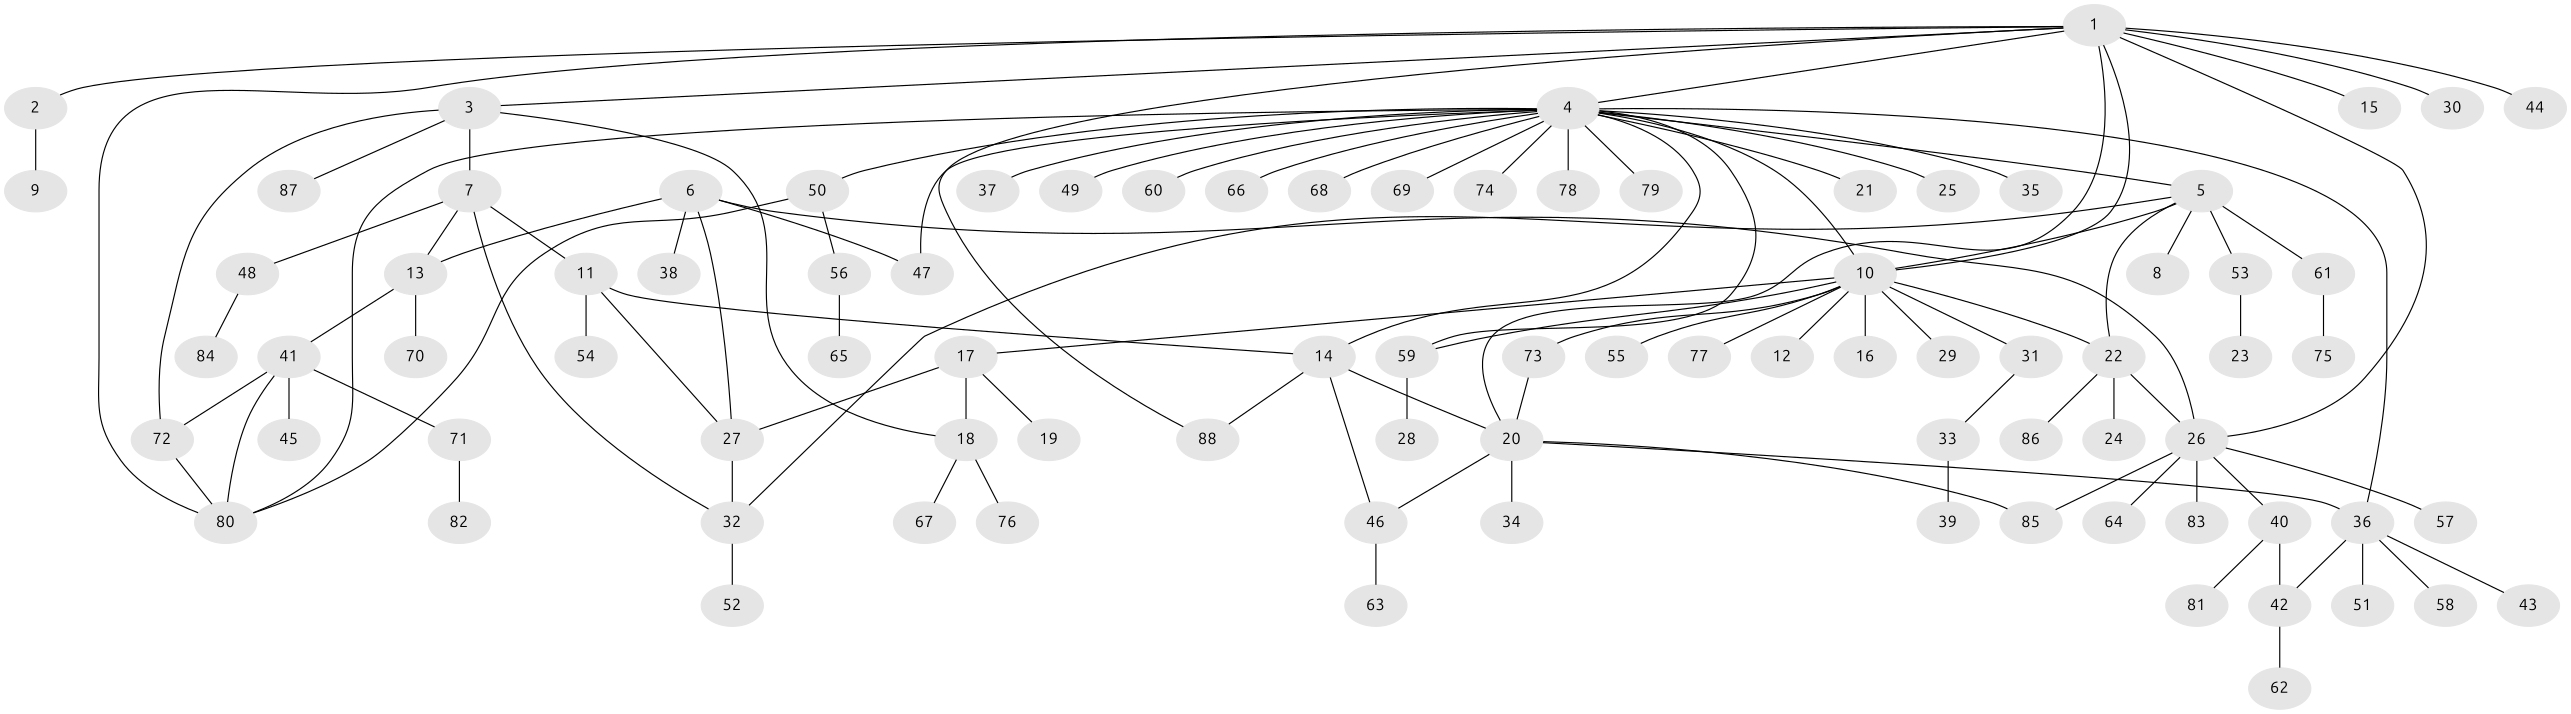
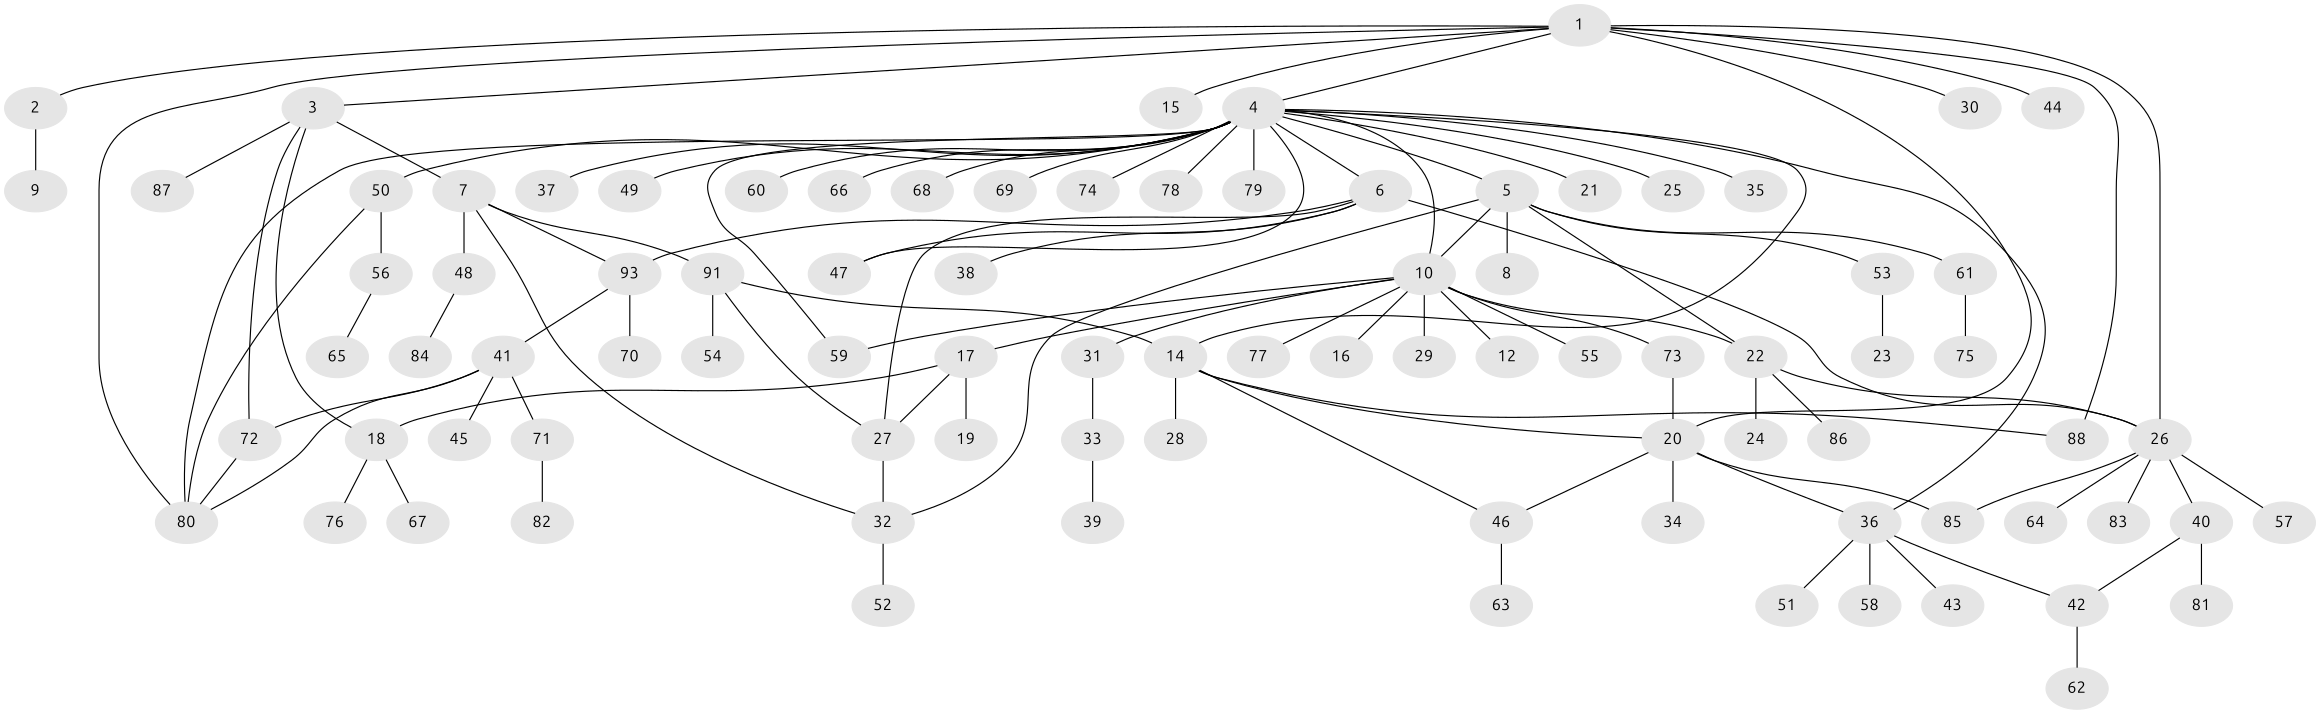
none -> (1317, 150)
(2106, 215) -> none
(416, 274) -> (630, 274)
(586, 274) -> (713, 274)
(1407, 404) -> (1176, 398)
